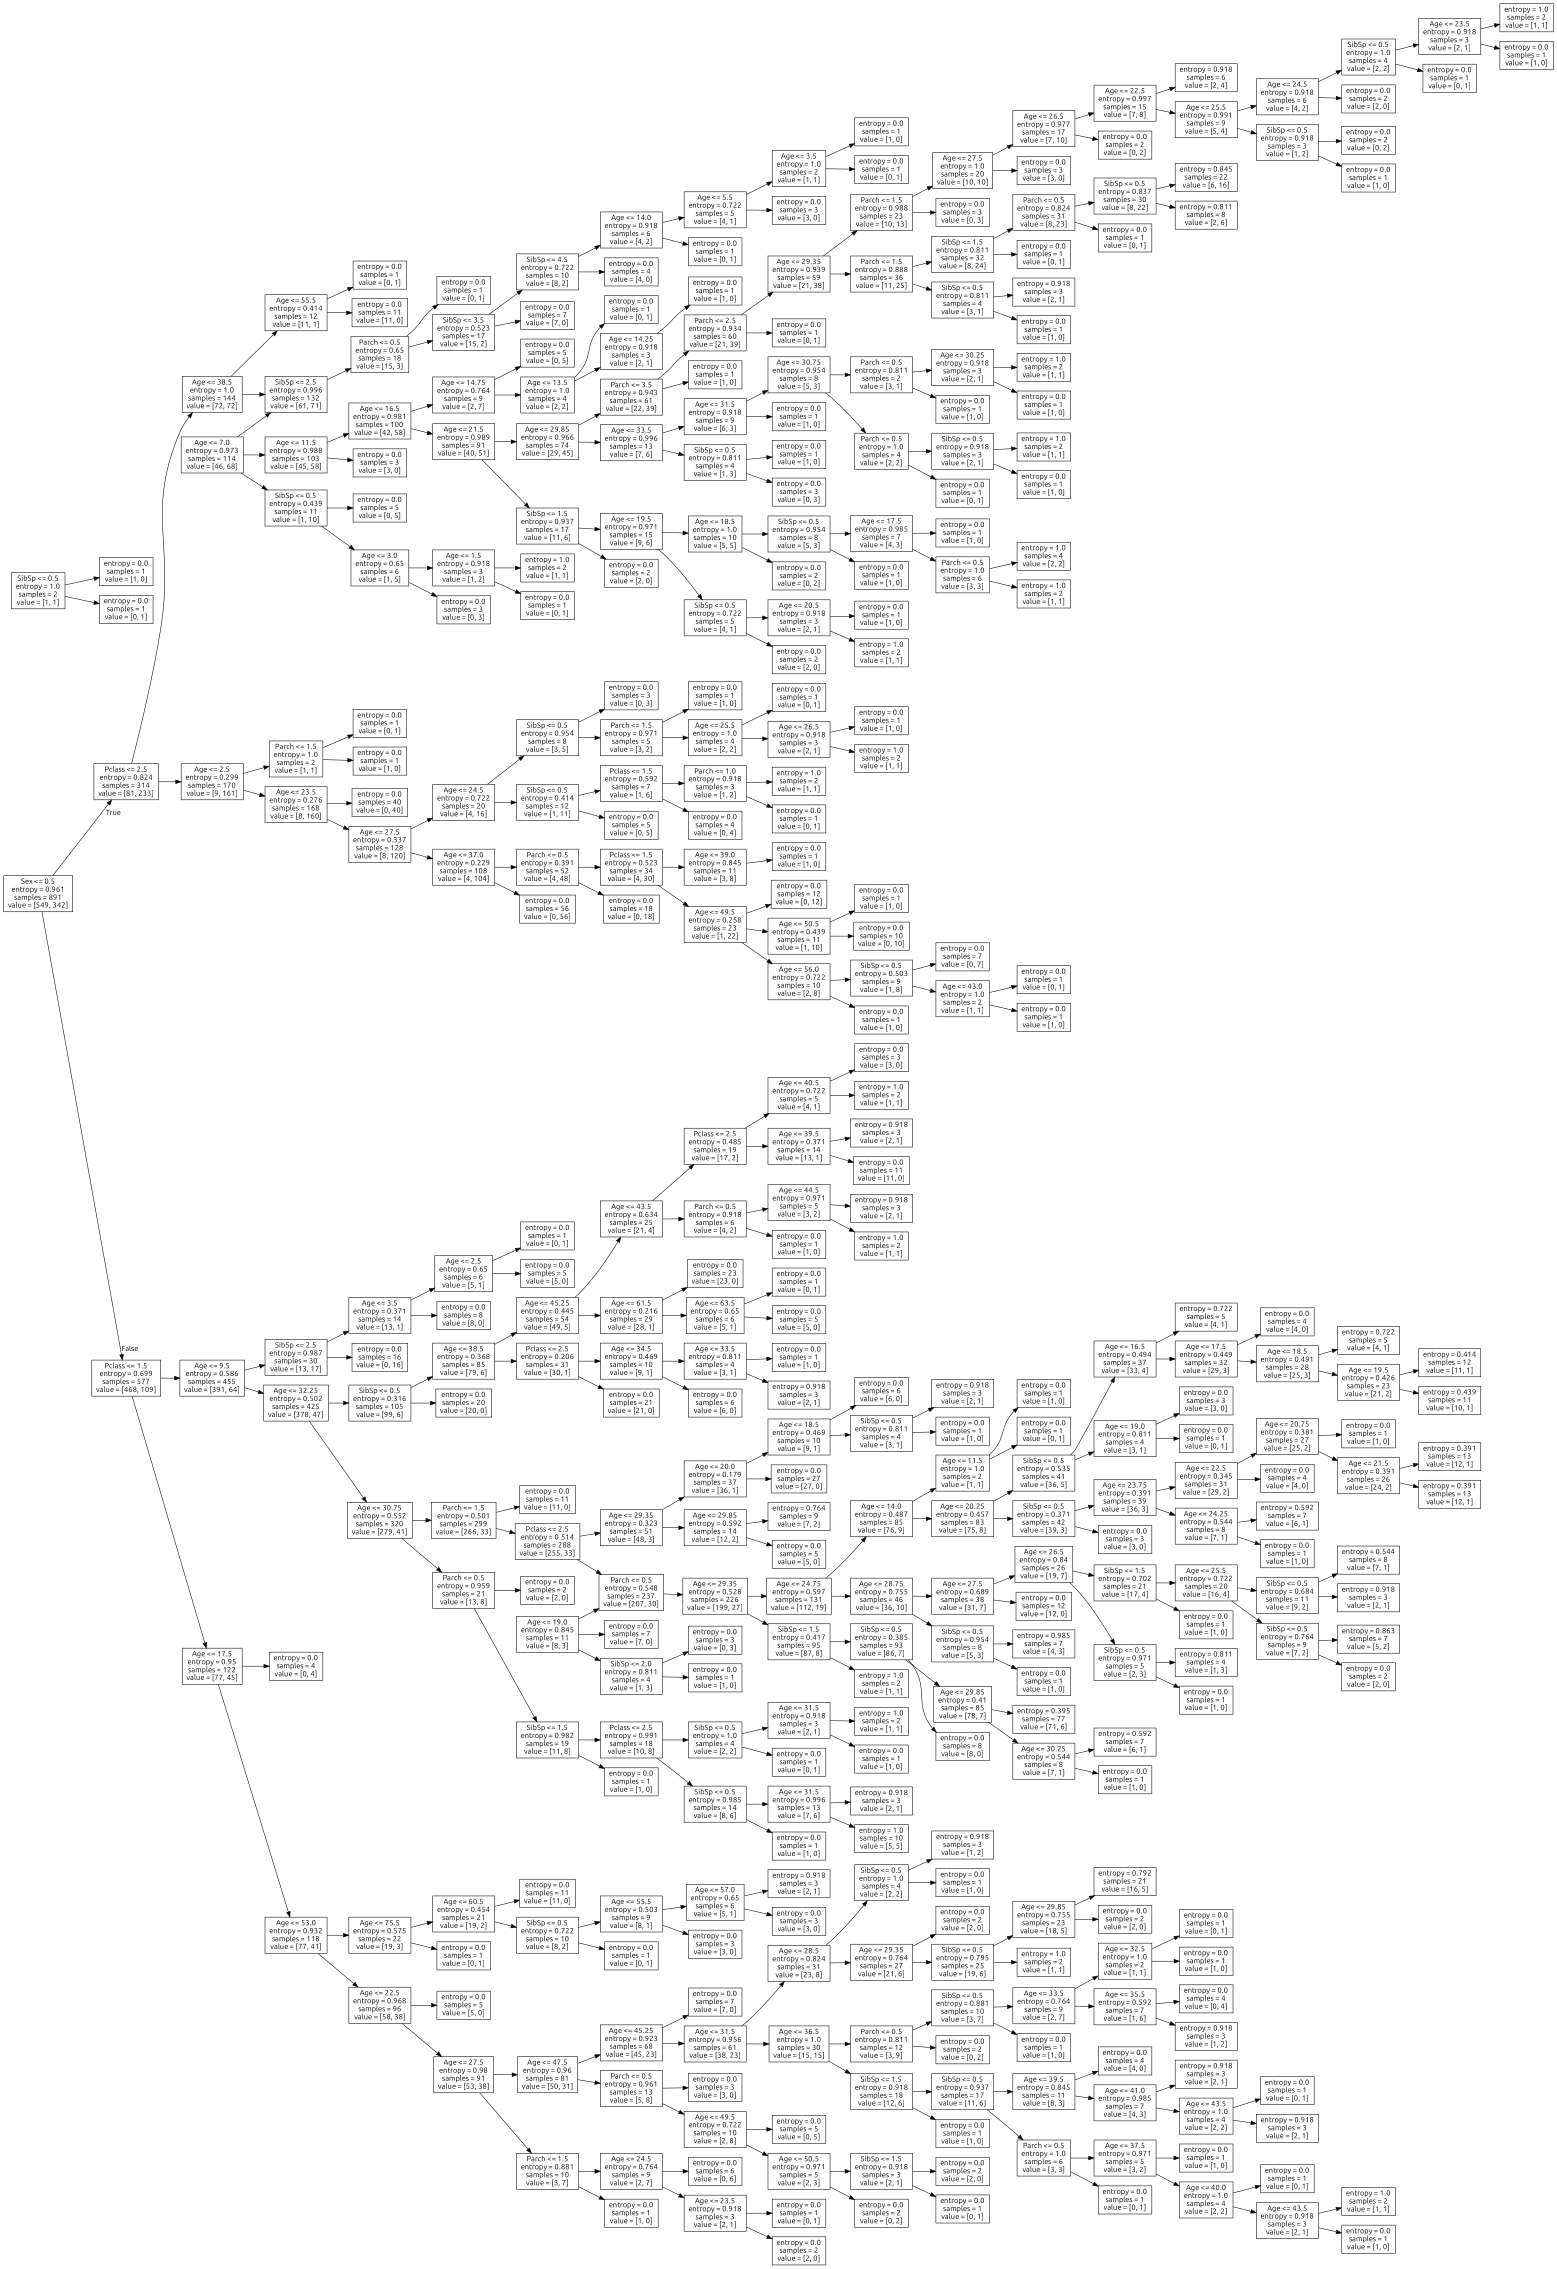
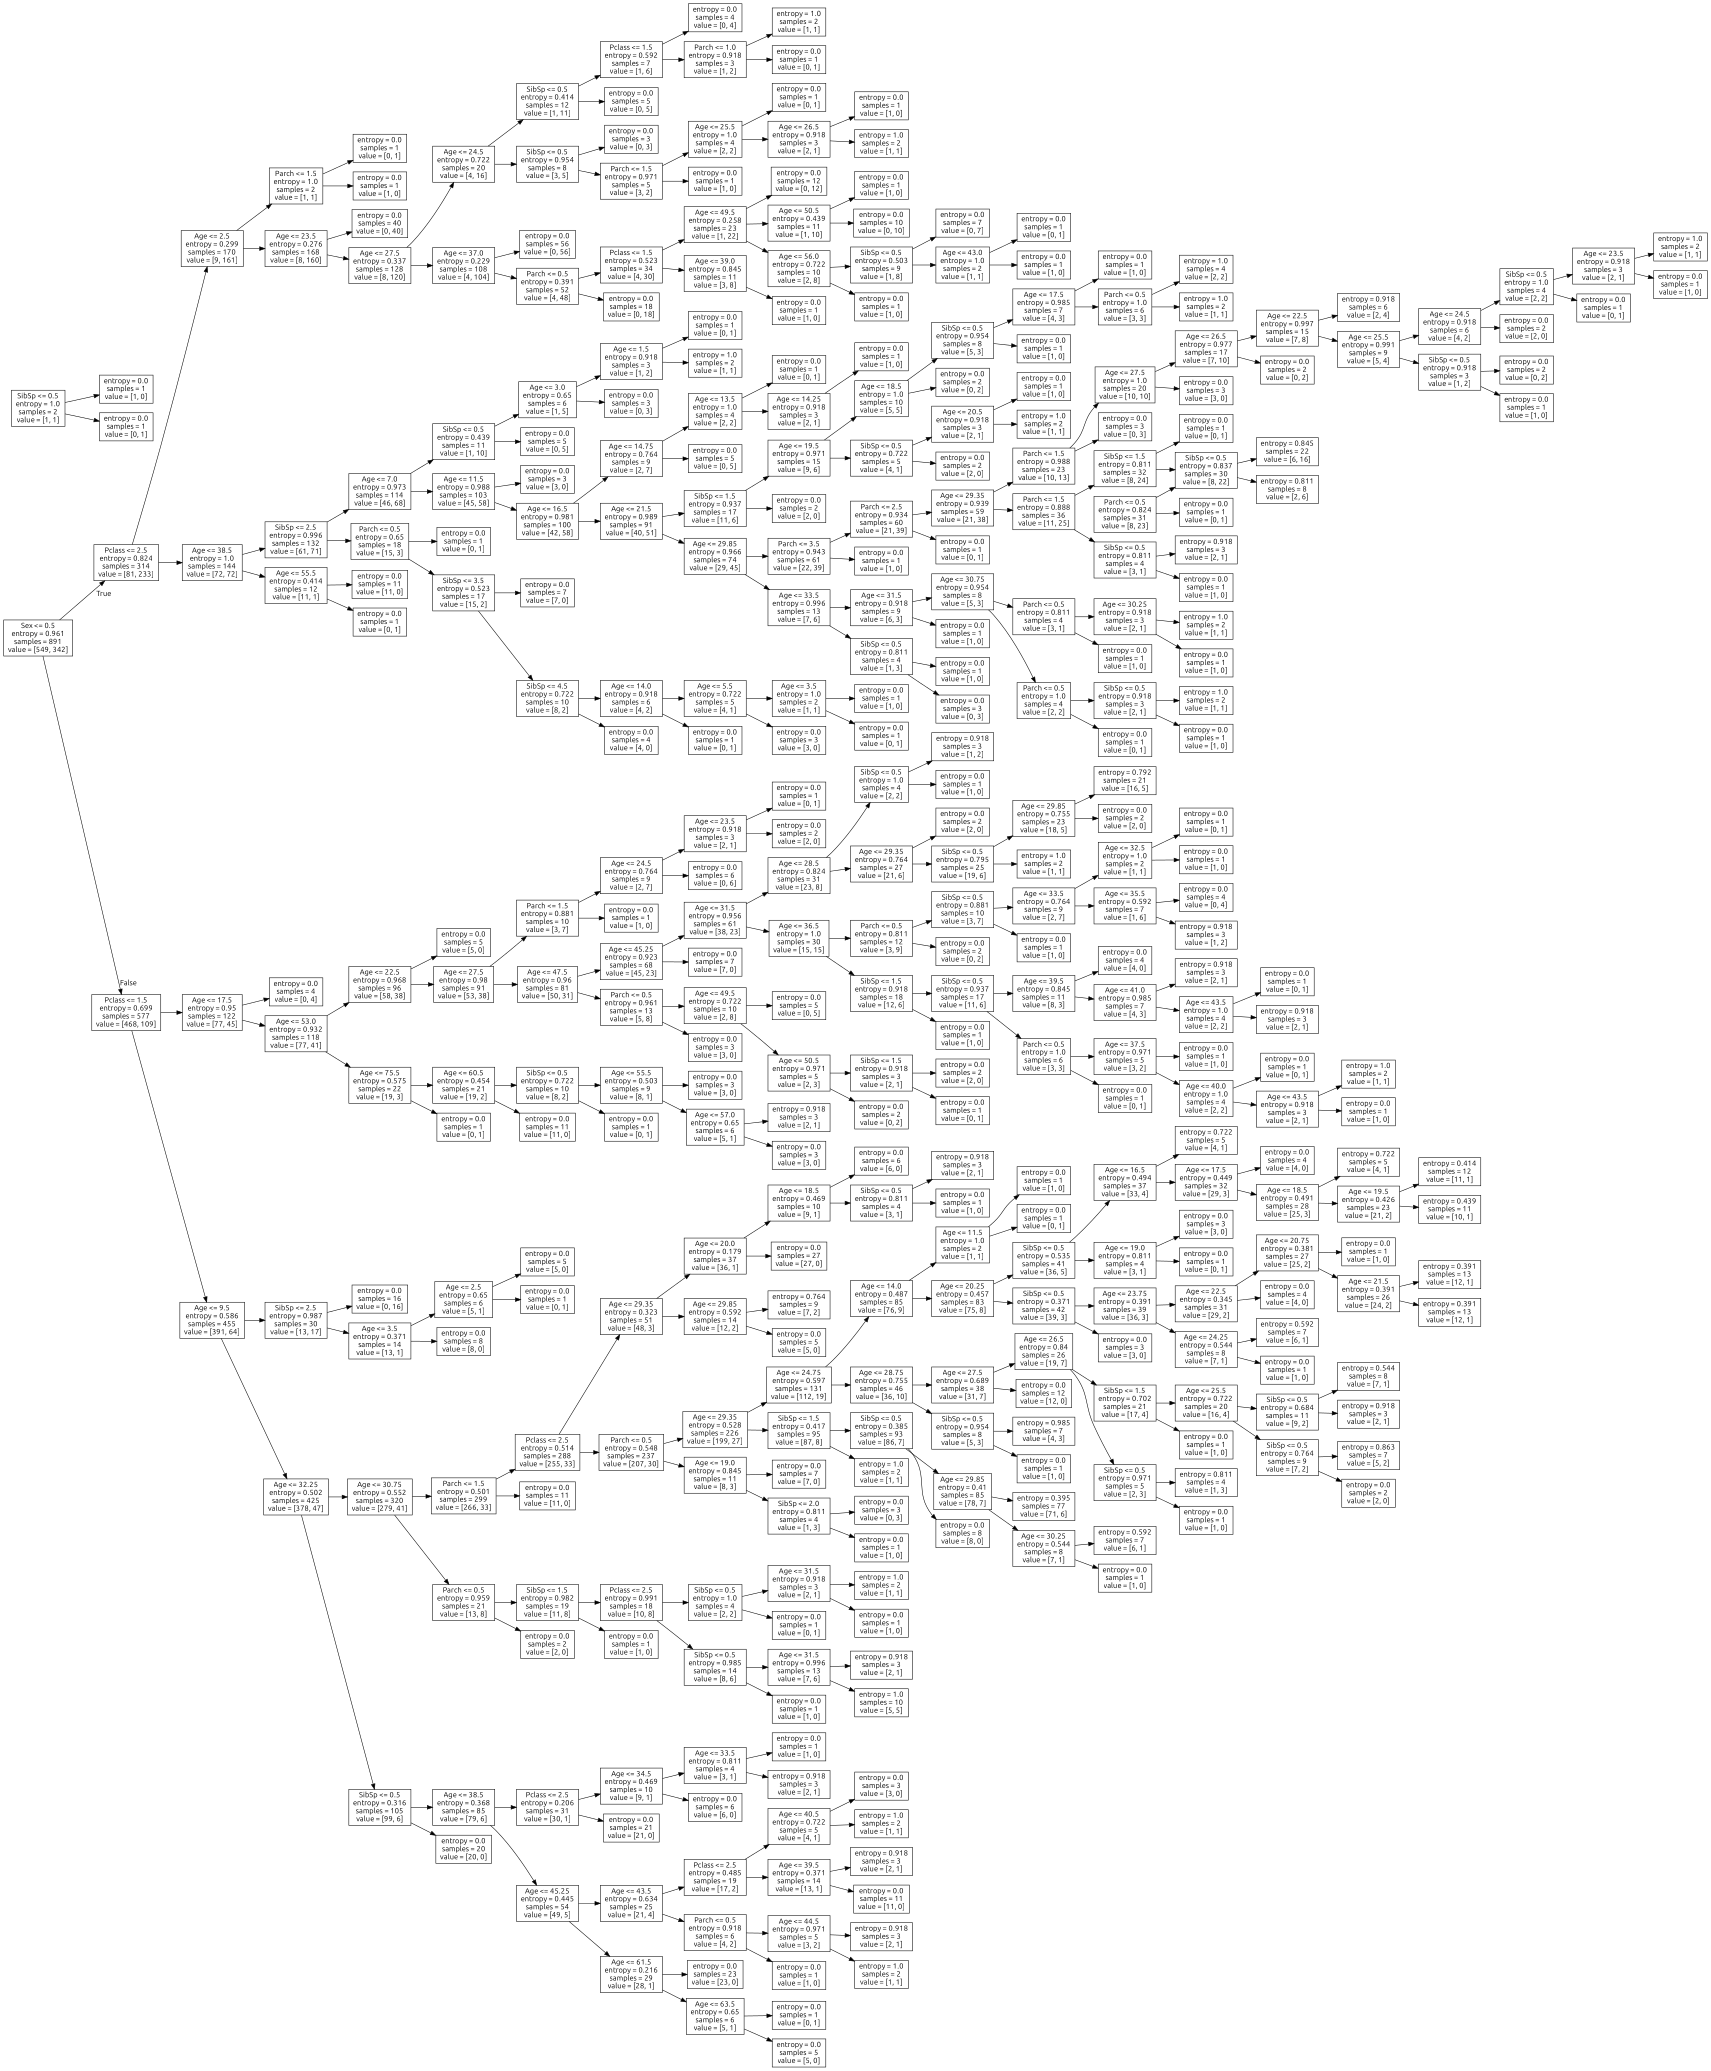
(1001, 235) -> (1163, 469)
(882, 375) -> (1044, 617)
(252, 426) -> (336, 517)
(586, 1615) -> (671, 1463)
